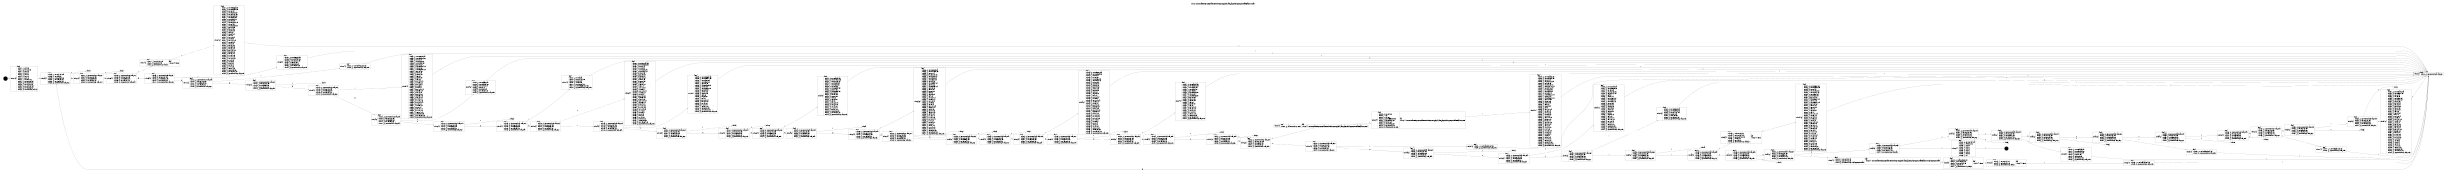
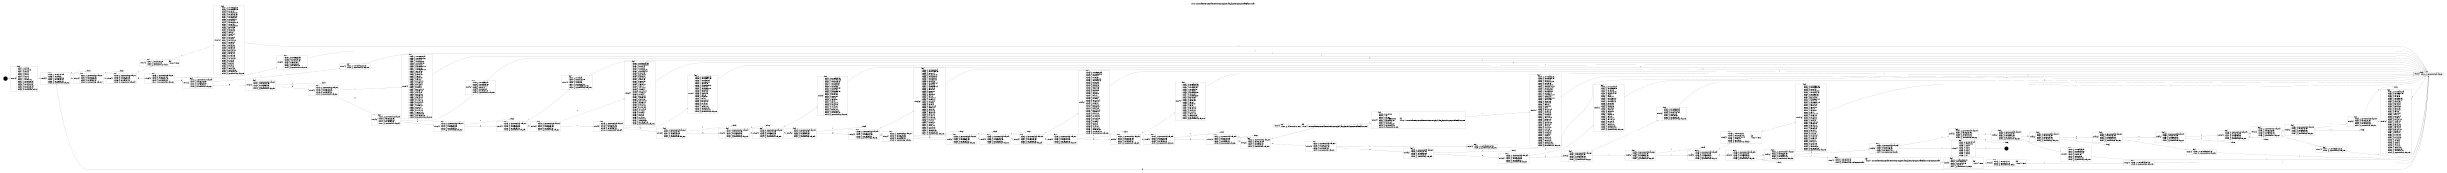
(229, 84) -> (230, 86)
